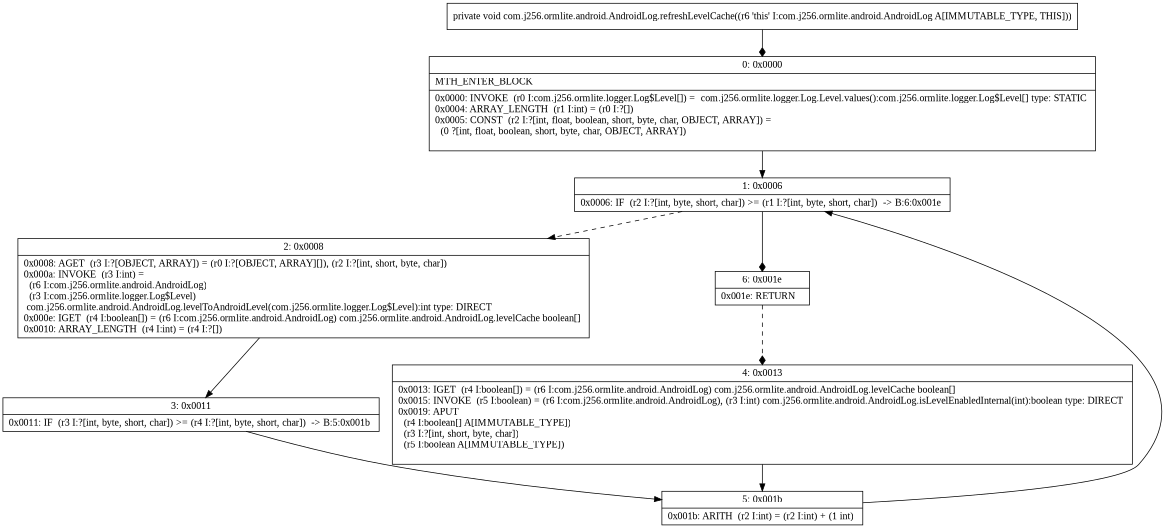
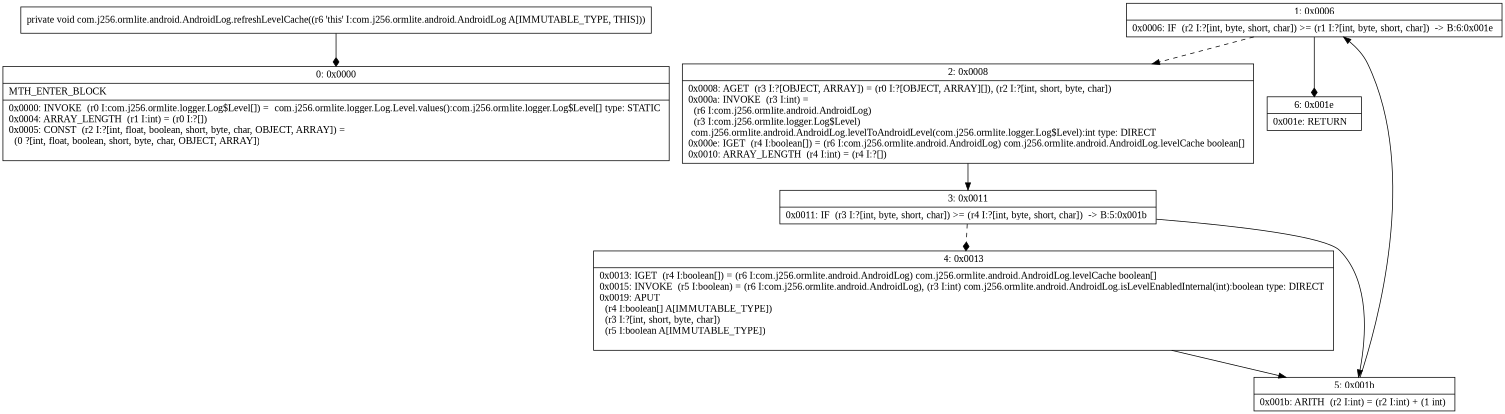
(762, 161) -> none
(762, 330) -> (967, 233)
